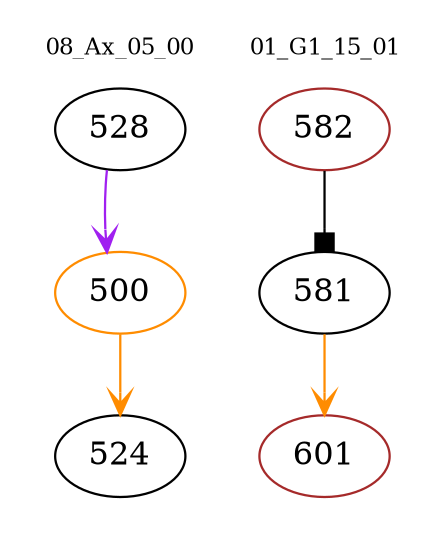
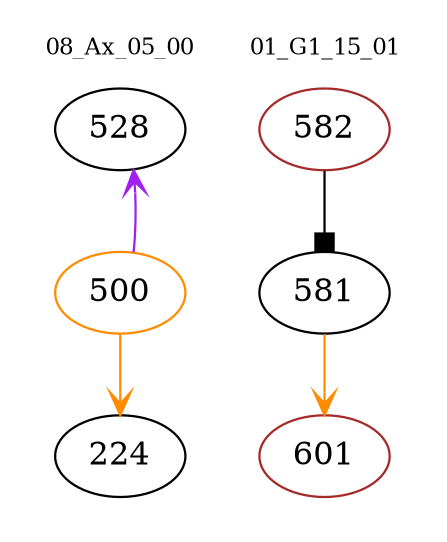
(105, 200) -> (135, 223)
(120, 456) -> (120, 456)
